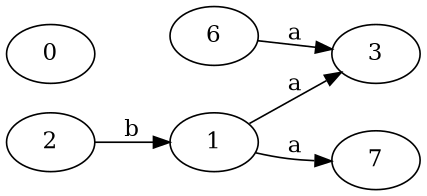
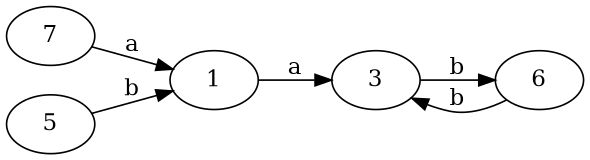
(295, 34) -> (458, 99)
(51, 54) -> none
none -> (449, 80)
(51, 142) -> (51, 124)
(285, 158) -> (124, 56)
